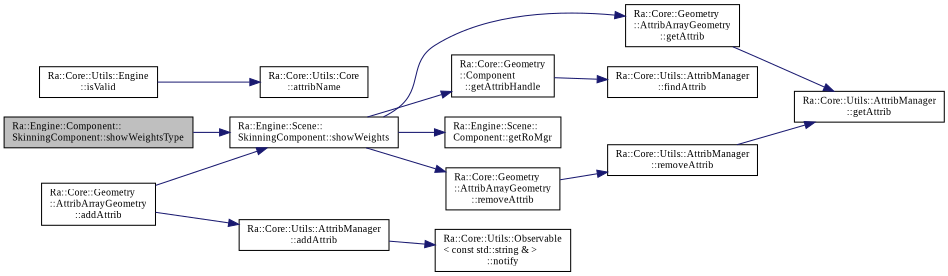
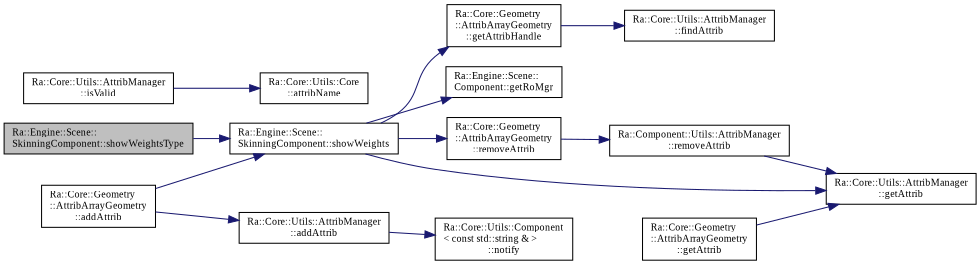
(478, 26) -> (589, 185)
(503, 76) -> (504, 26)
(99, 82) -> (99, 88)
(99, 132) -> (99, 139)
(683, 160) -> (699, 141)
(503, 250) -> (504, 239)
